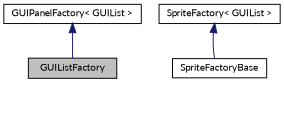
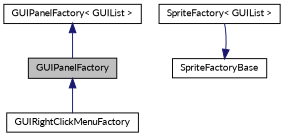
(213, 46) -> (226, 36)
(73, 68) -> (73, 68)
none -> (73, 123)
